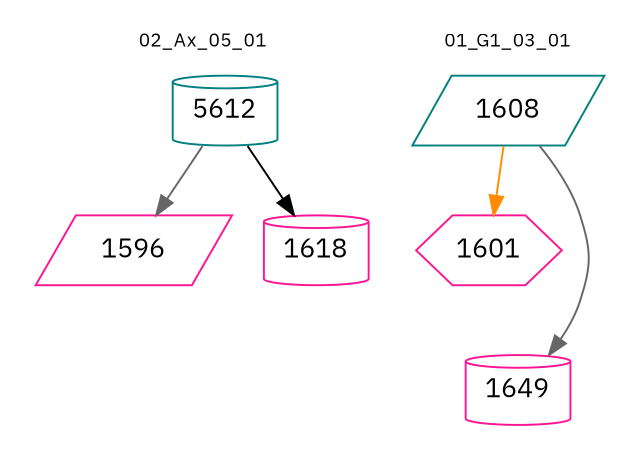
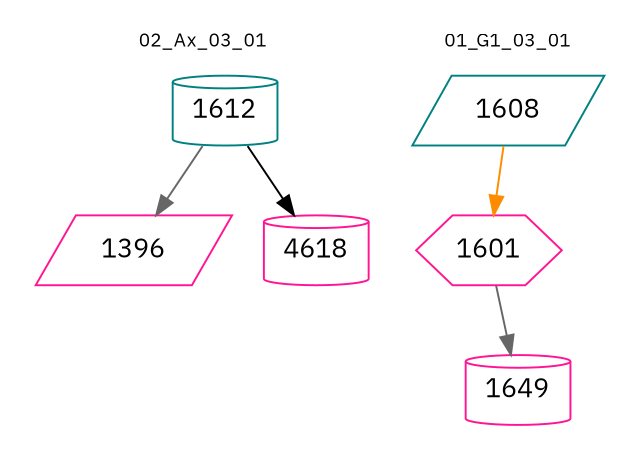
(204, 42) -> (204, 42)
(225, 111) -> (225, 111)
(587, 239) -> (501, 311)
(134, 250) -> (134, 250)
(316, 250) -> (316, 250)
